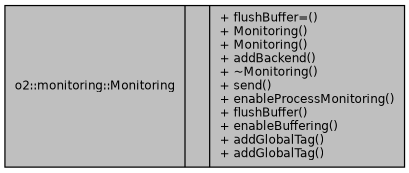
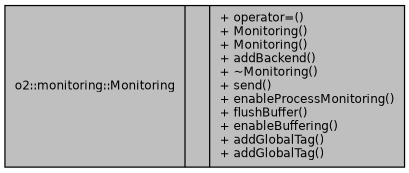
(269, 18) -> (262, 18)
